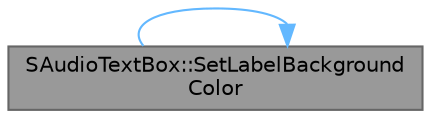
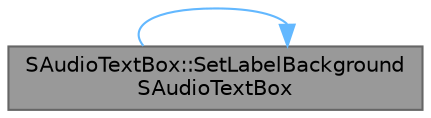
(215, 78) -> (215, 78)
